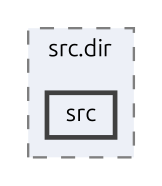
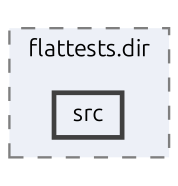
(81, 50) -> (89, 50)
